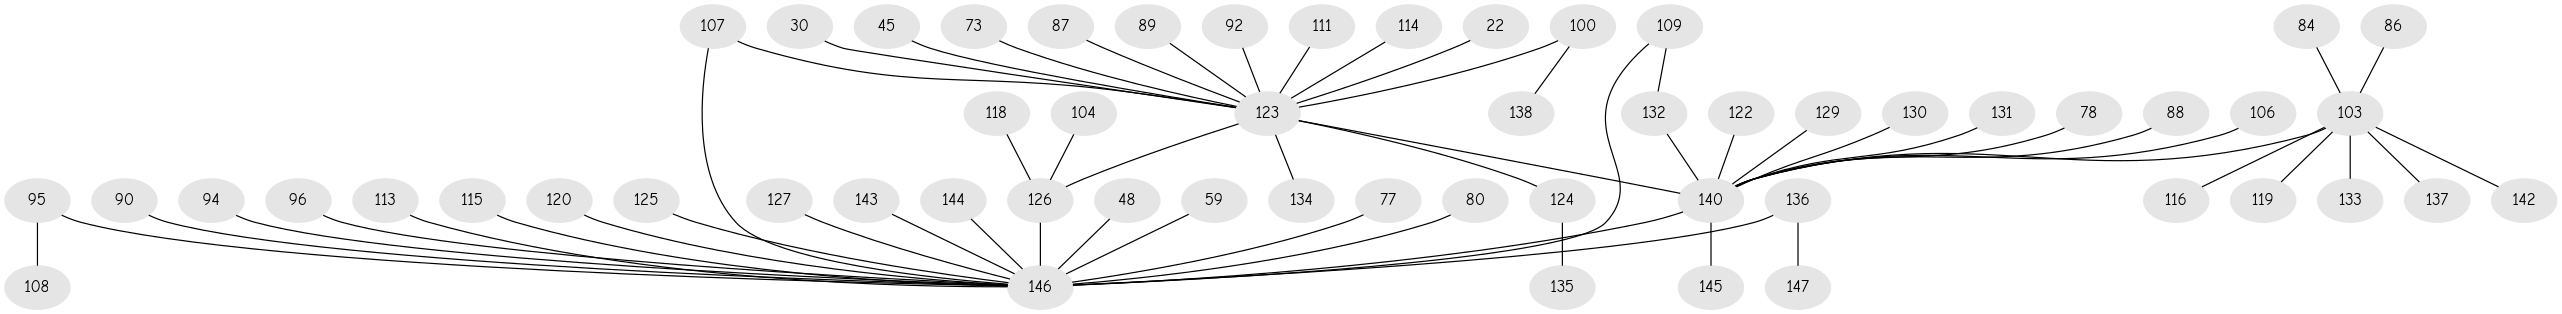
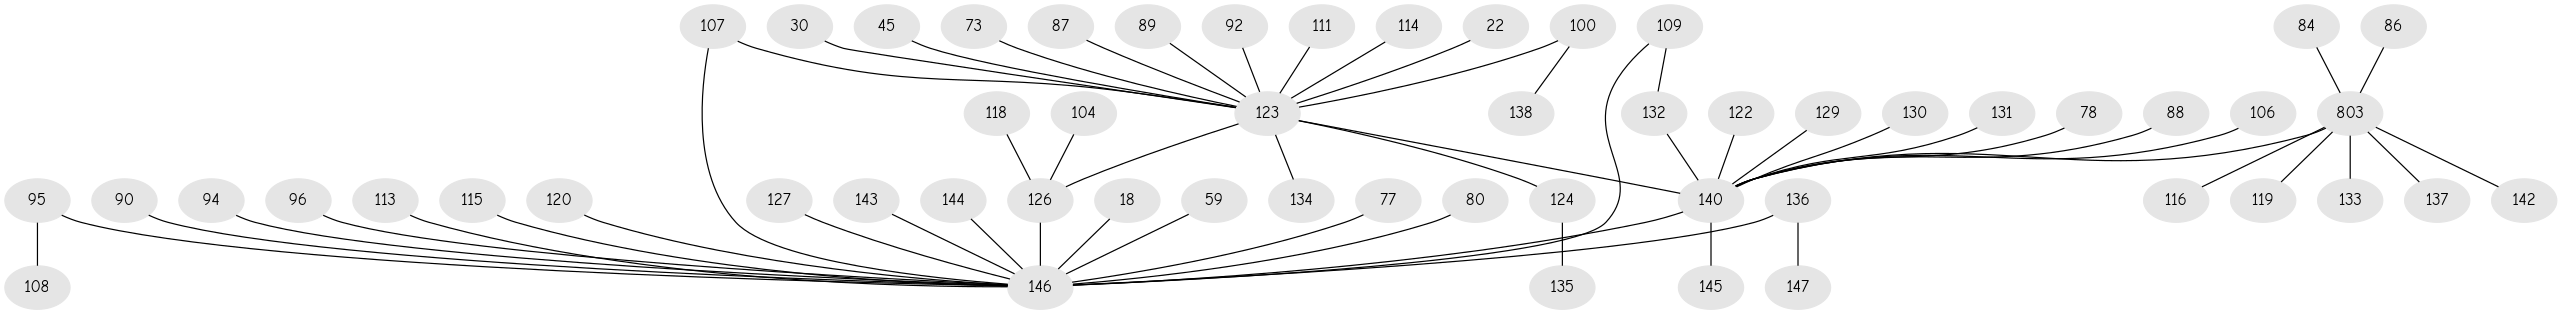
(2350, 114) -> (2350, 114)
(646, 201) -> none
(1127, 201) -> (1127, 201)
